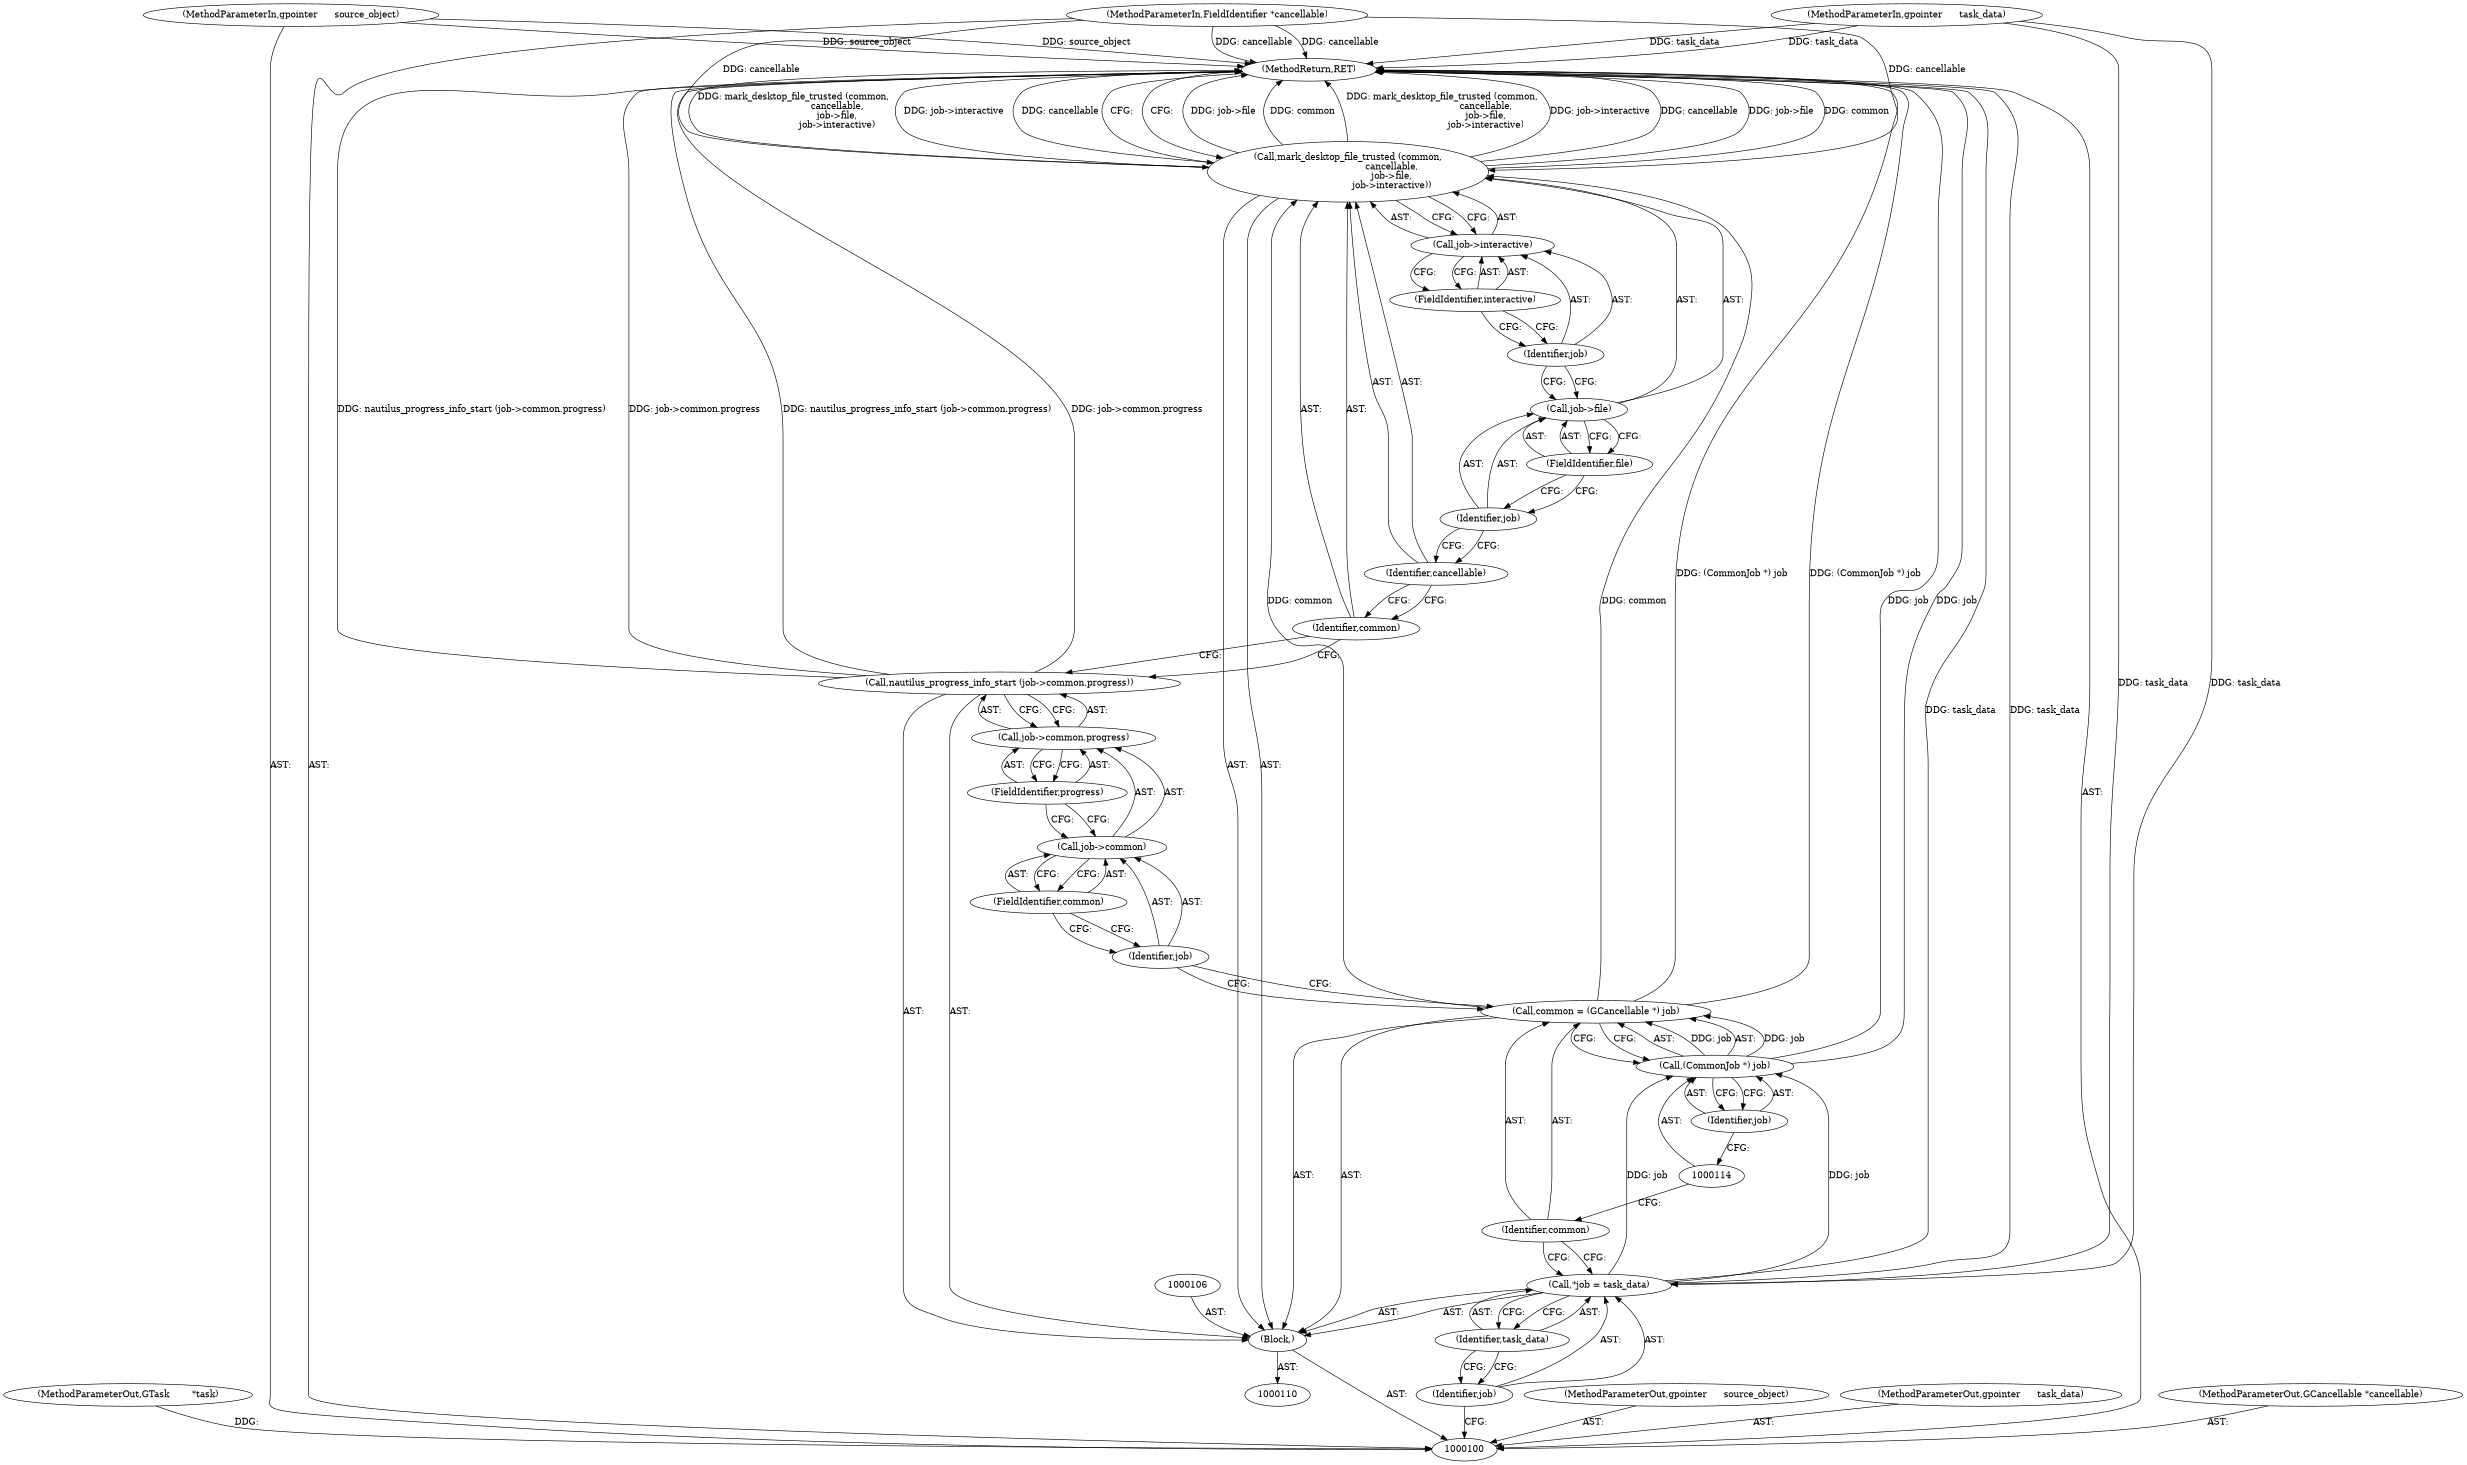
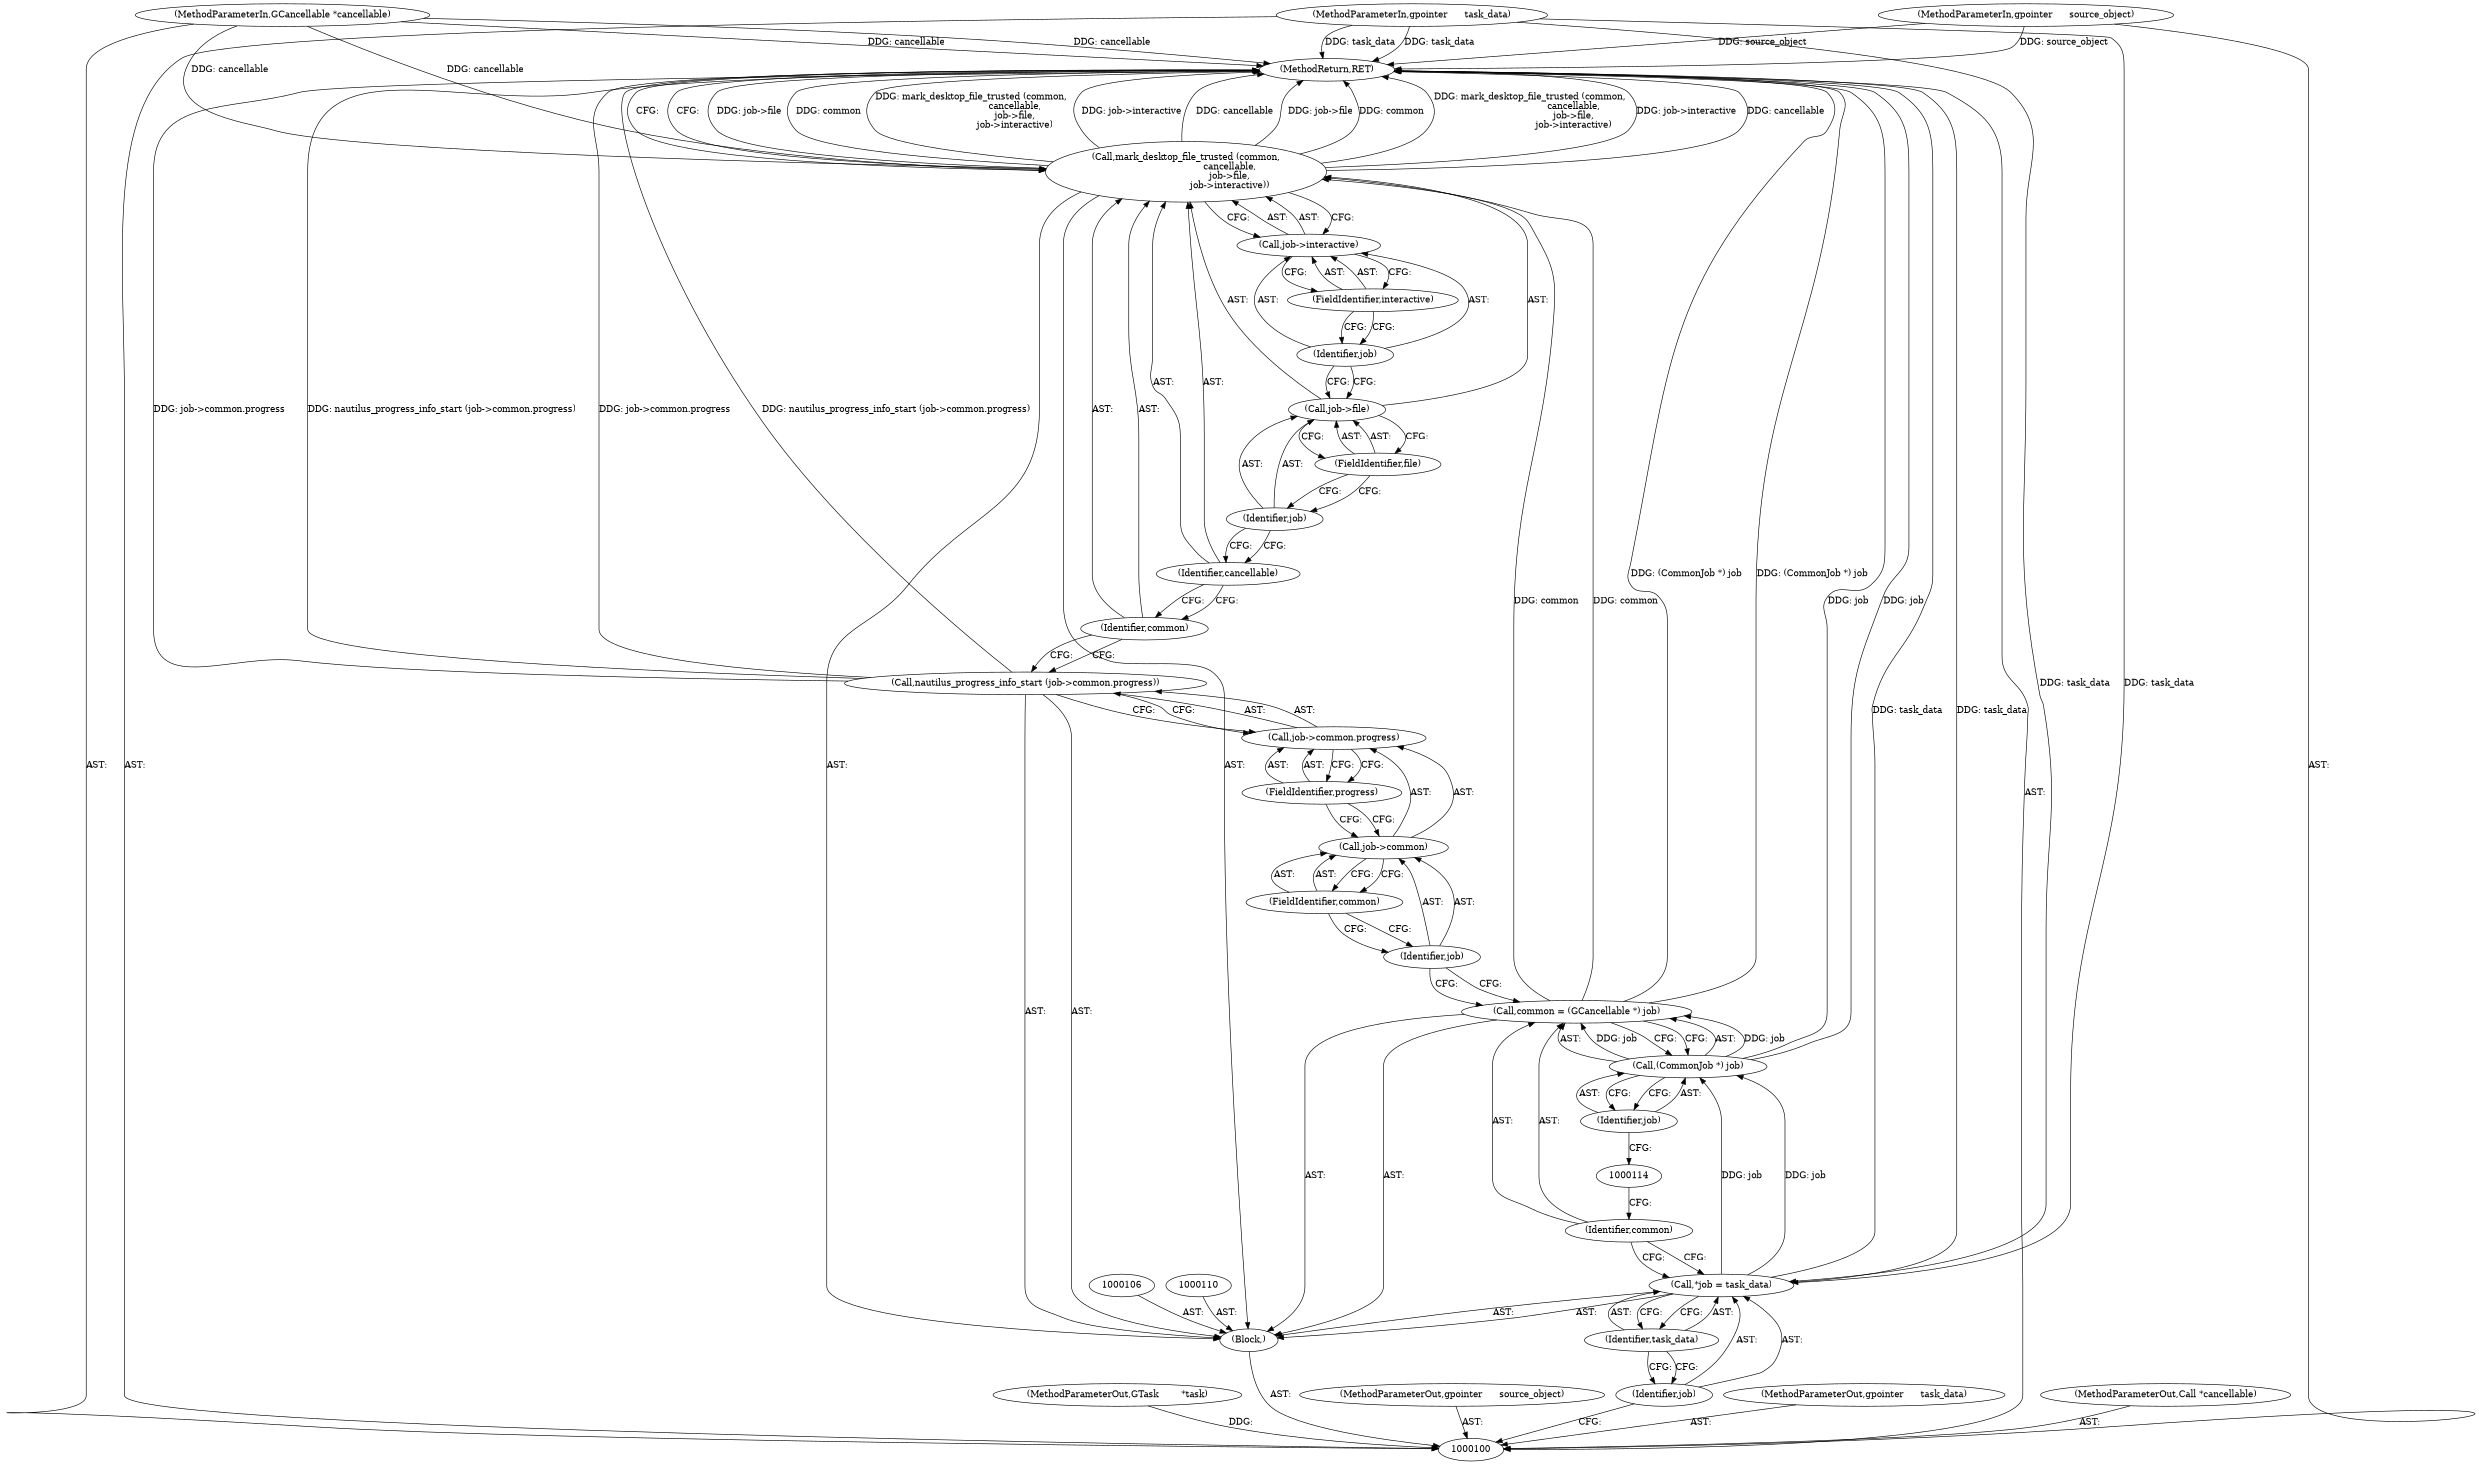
(1217, 15) -> (283, 15)
none -> (125, 825)
(1659, 1125) -> none
(1278, 1364) -> (1213, 1314)
(2311, 1395) -> (2166, 1395)
